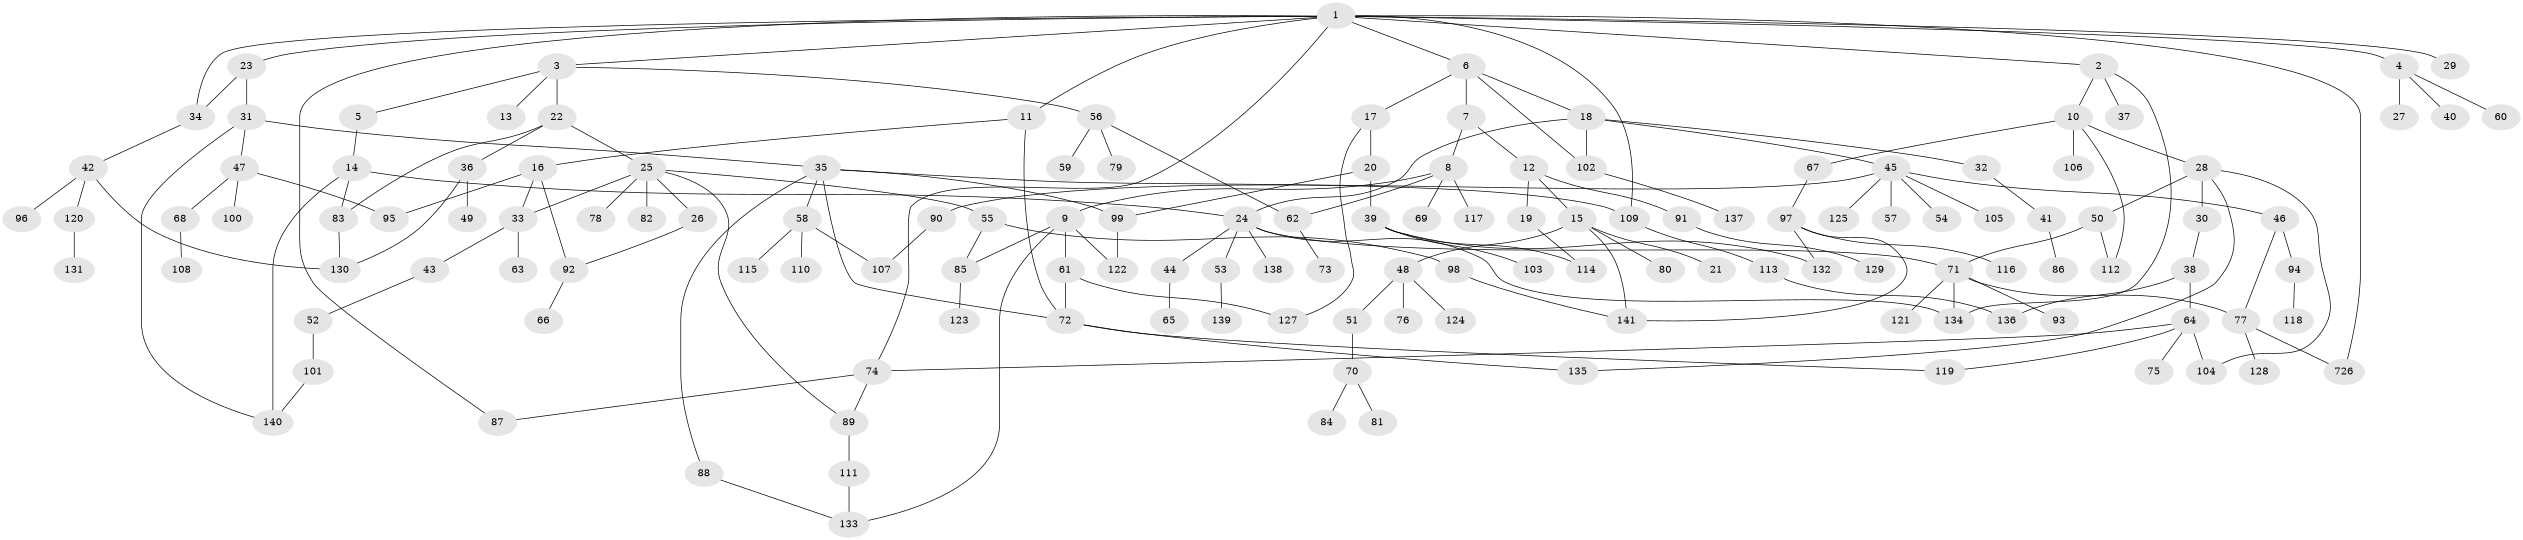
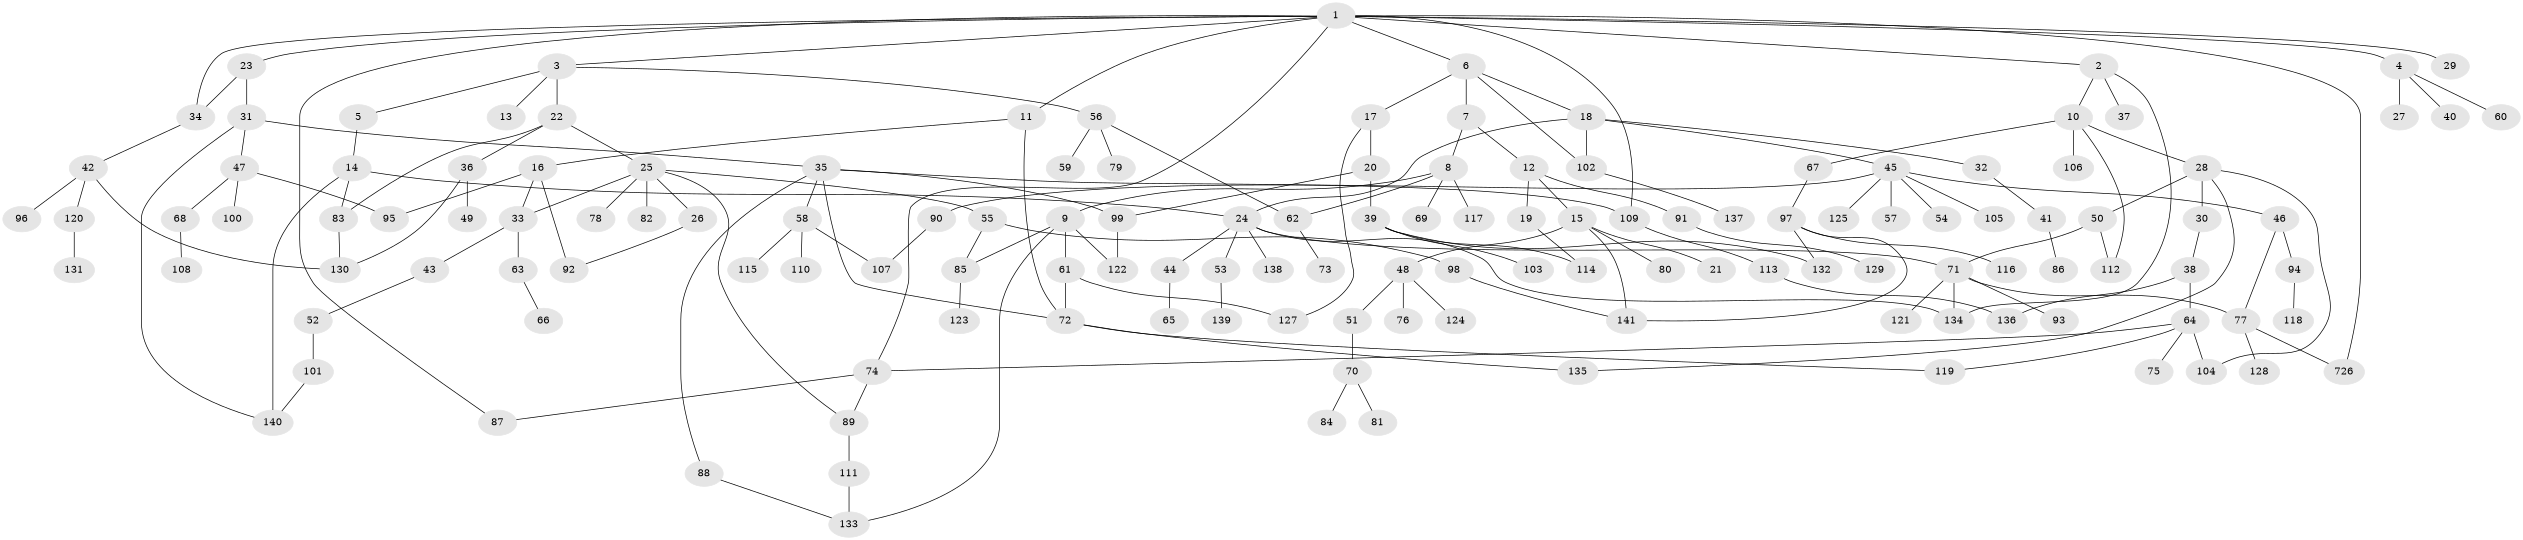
(556, 296) -> (531, 296)
